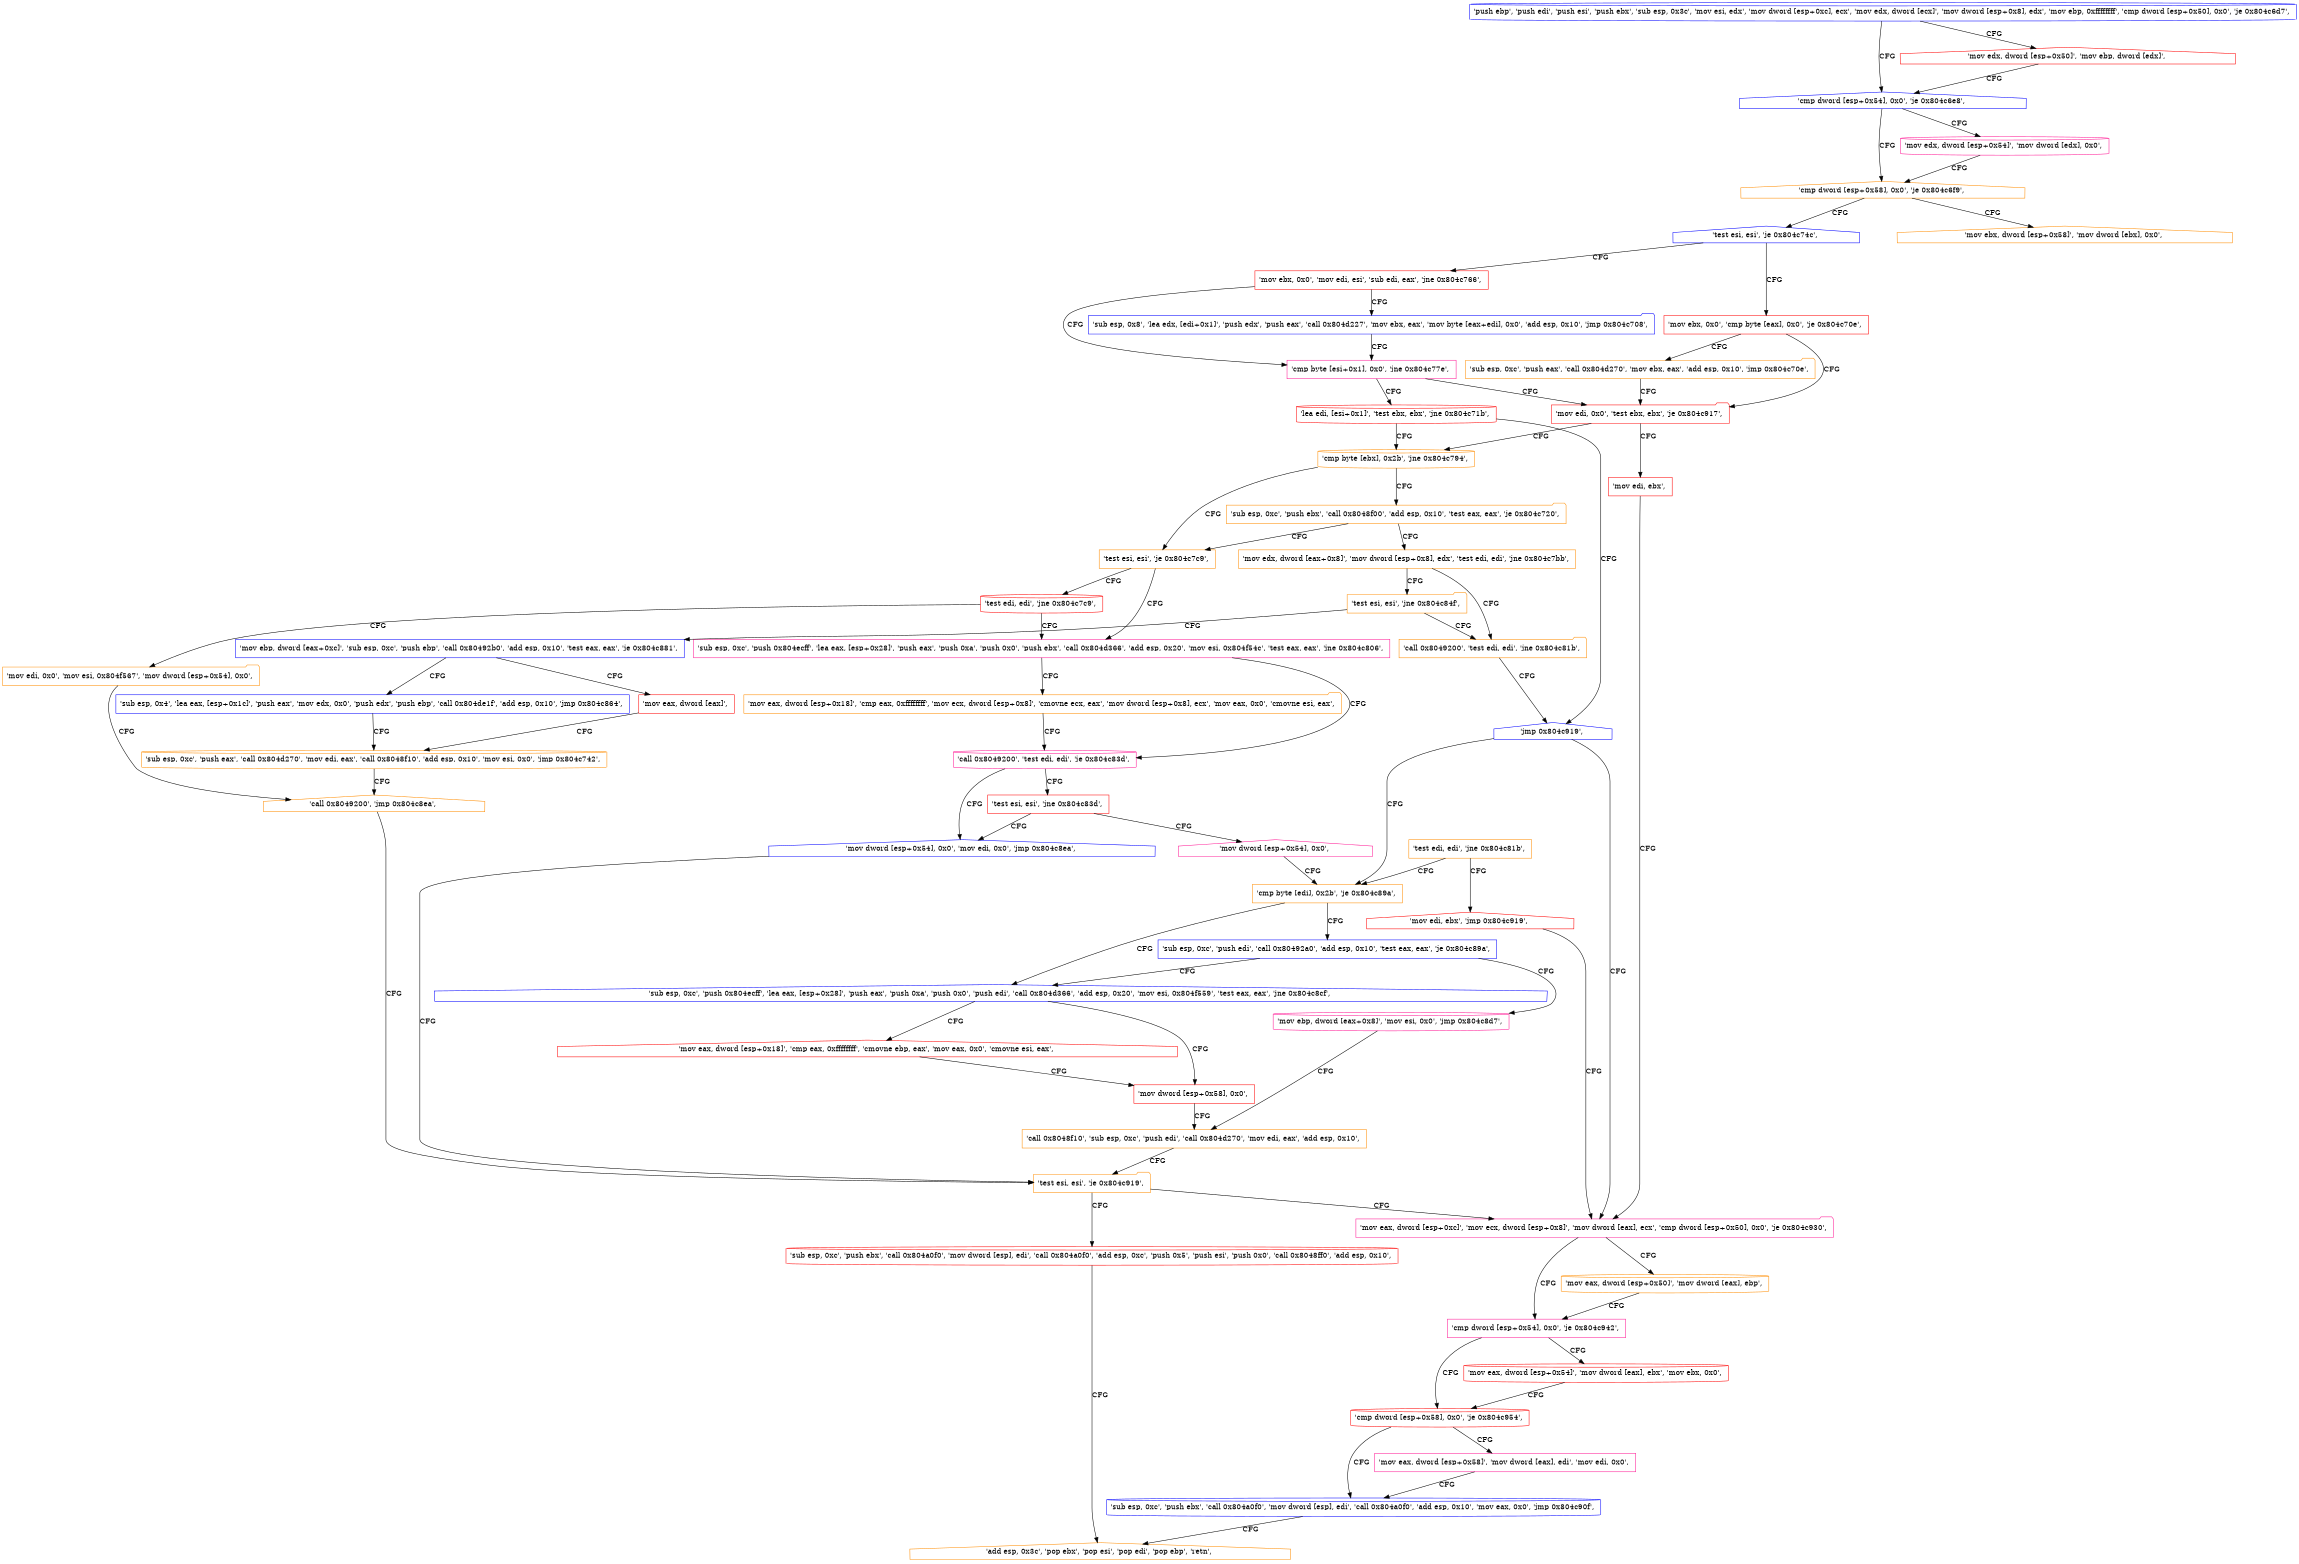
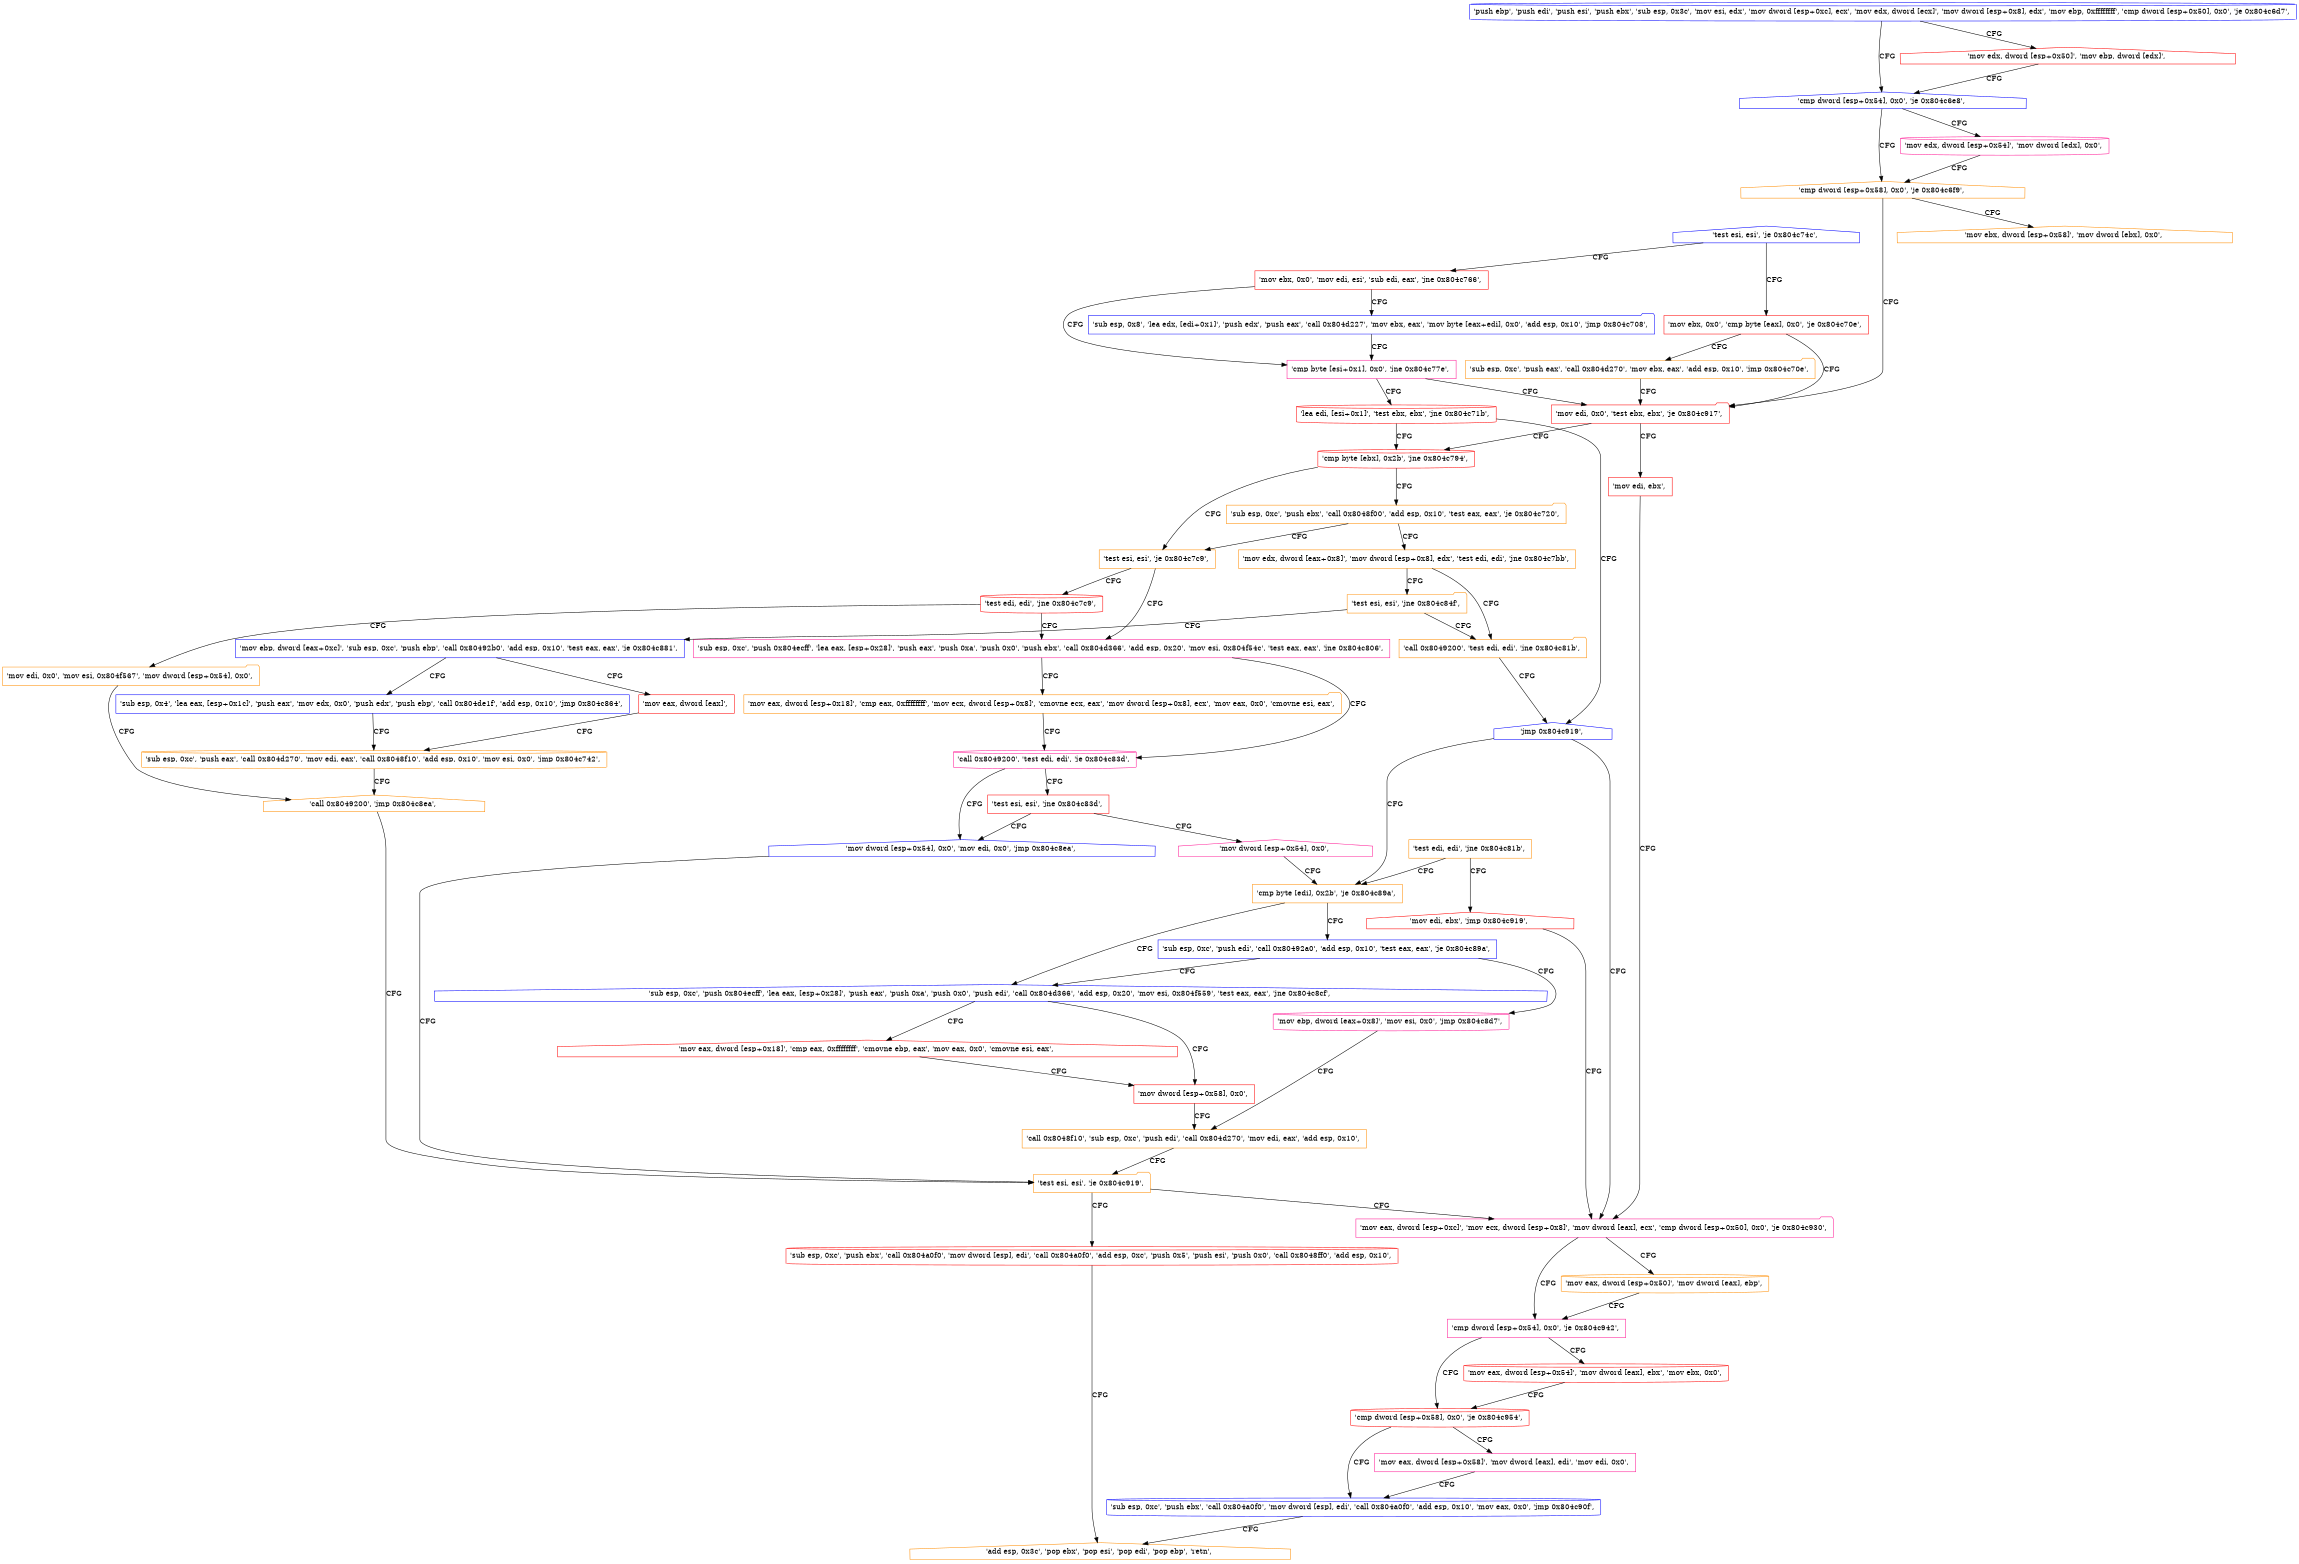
(1828, 212) -> (1883, 362)
(1396, 459) -> (1396, 459)
